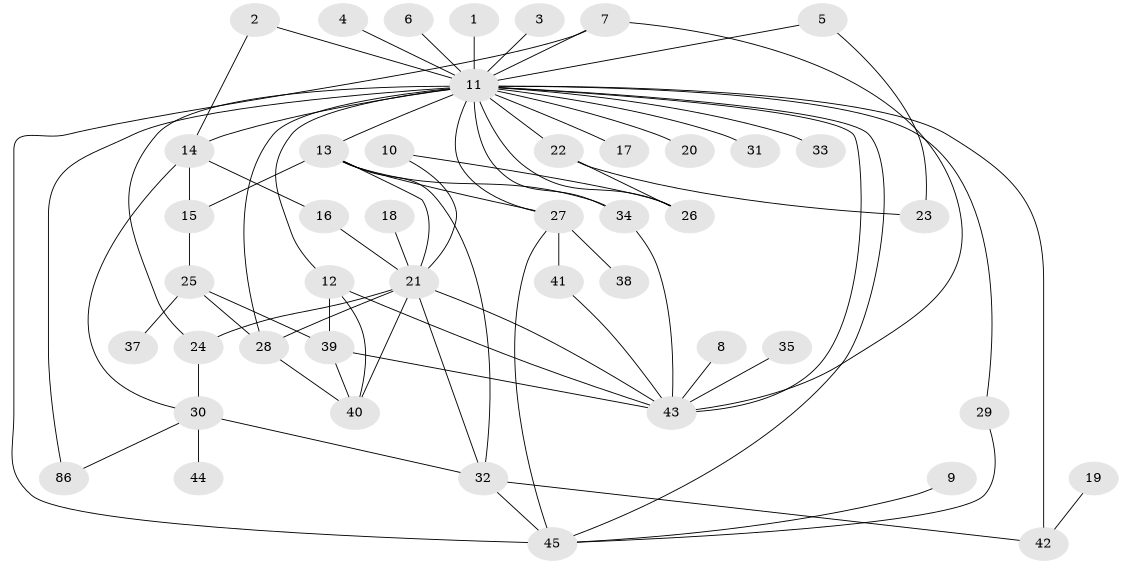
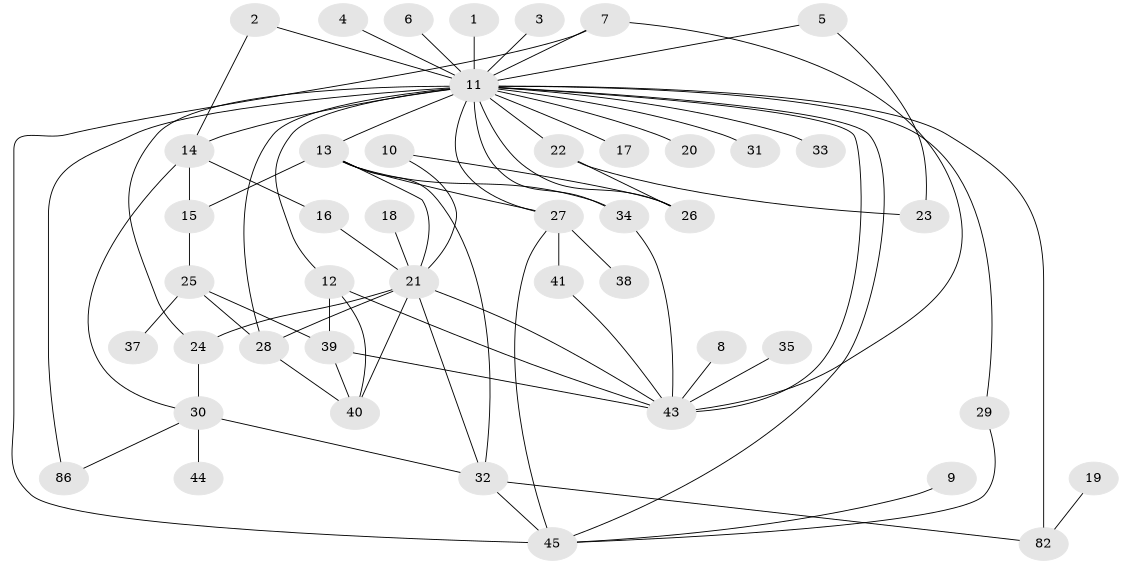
(1044, 544) -> (1044, 544)
